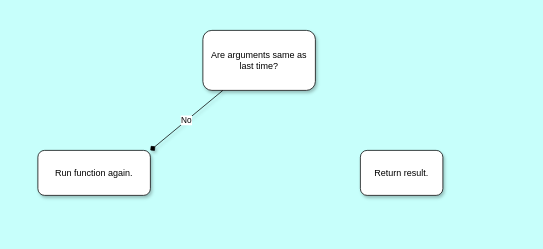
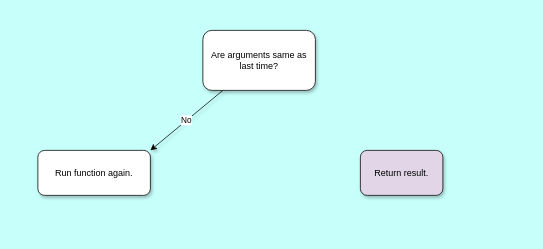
(156, 146) -> (155, 147)
(402, 173) -> (402, 173)
